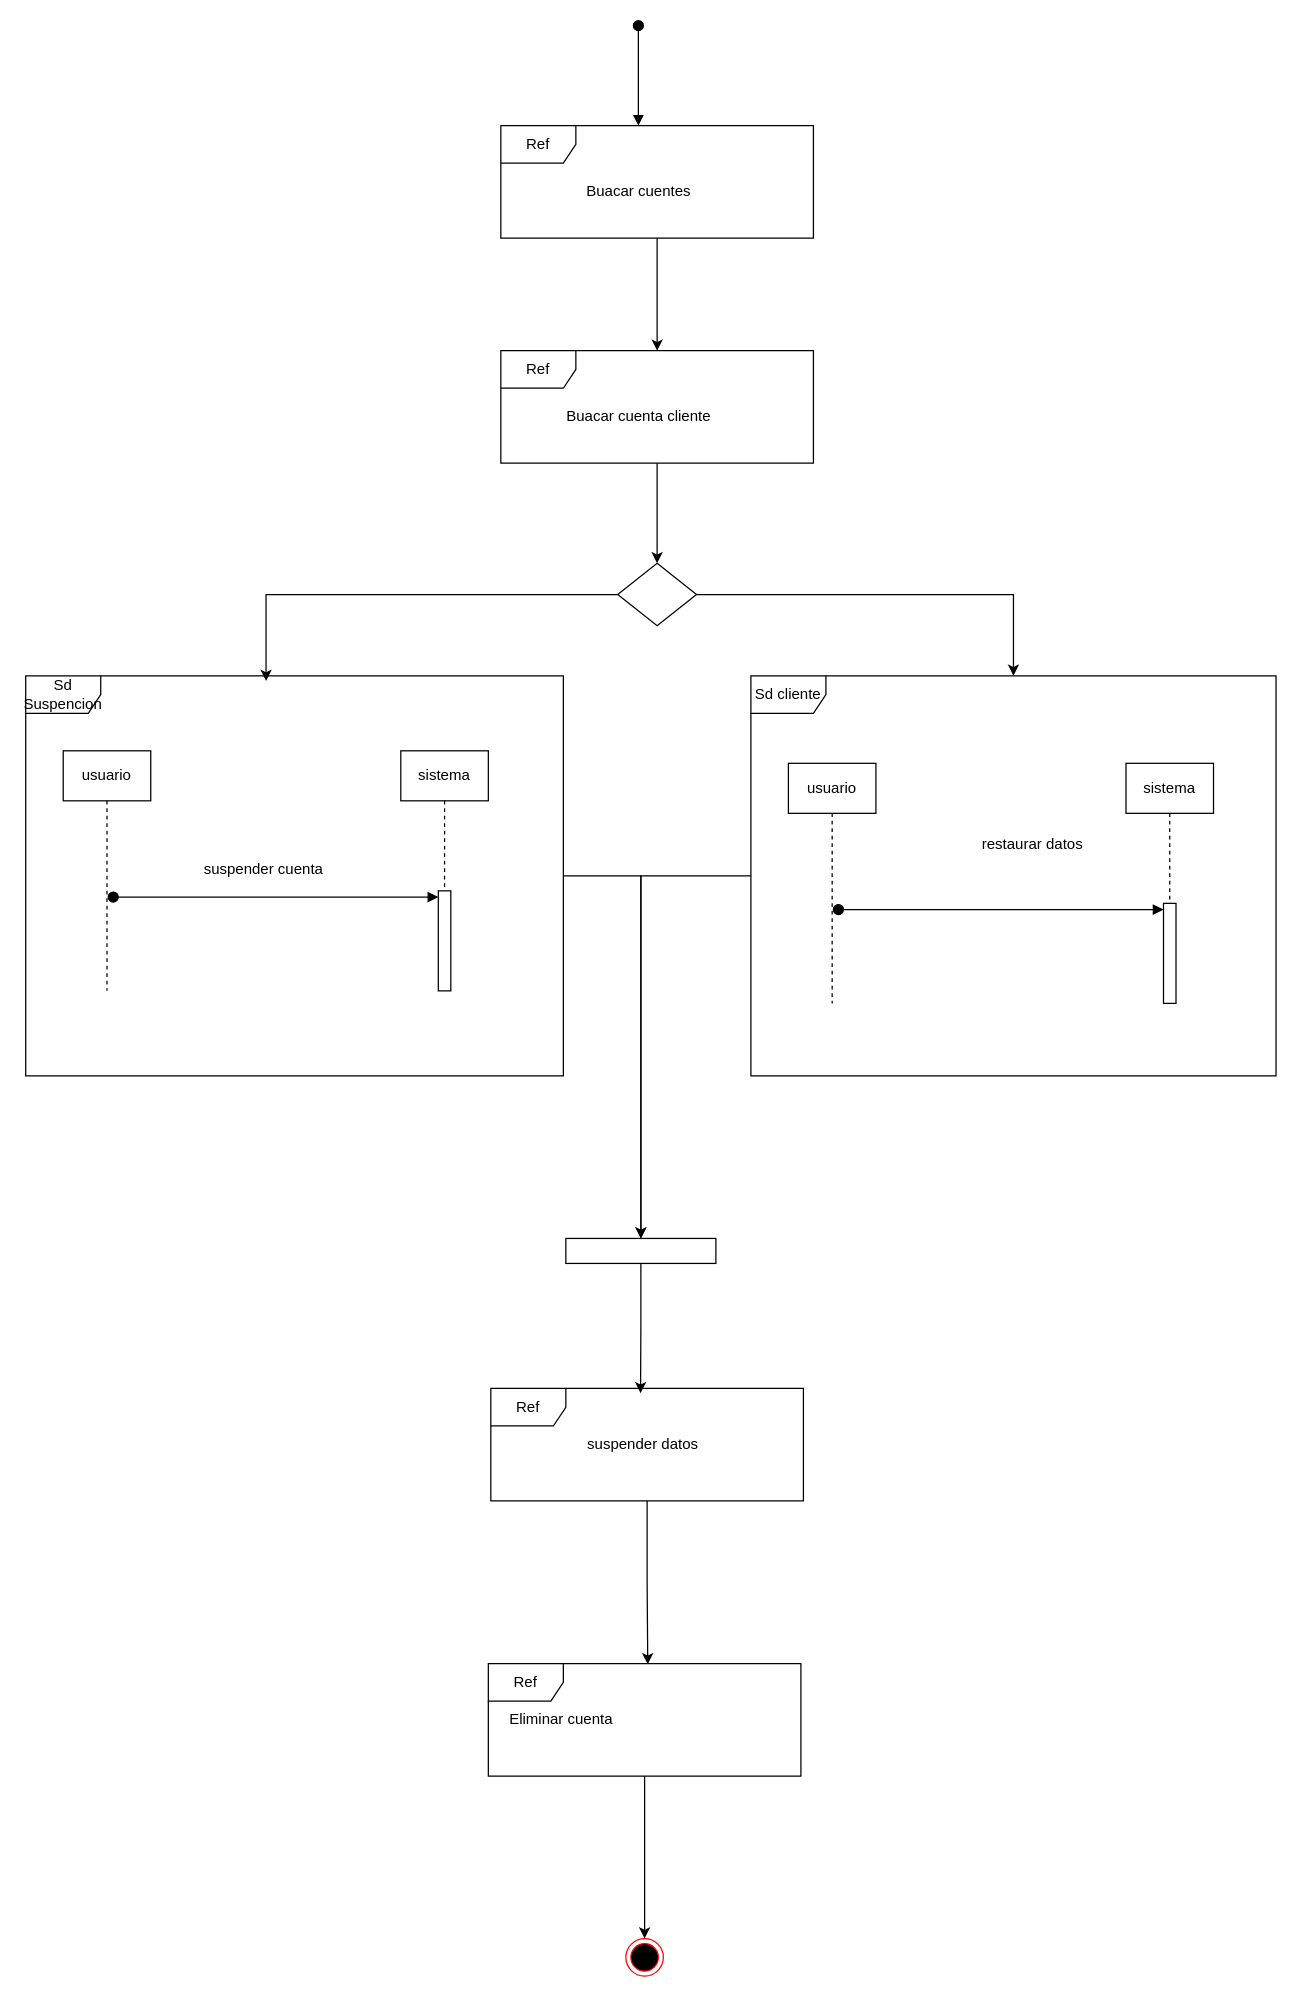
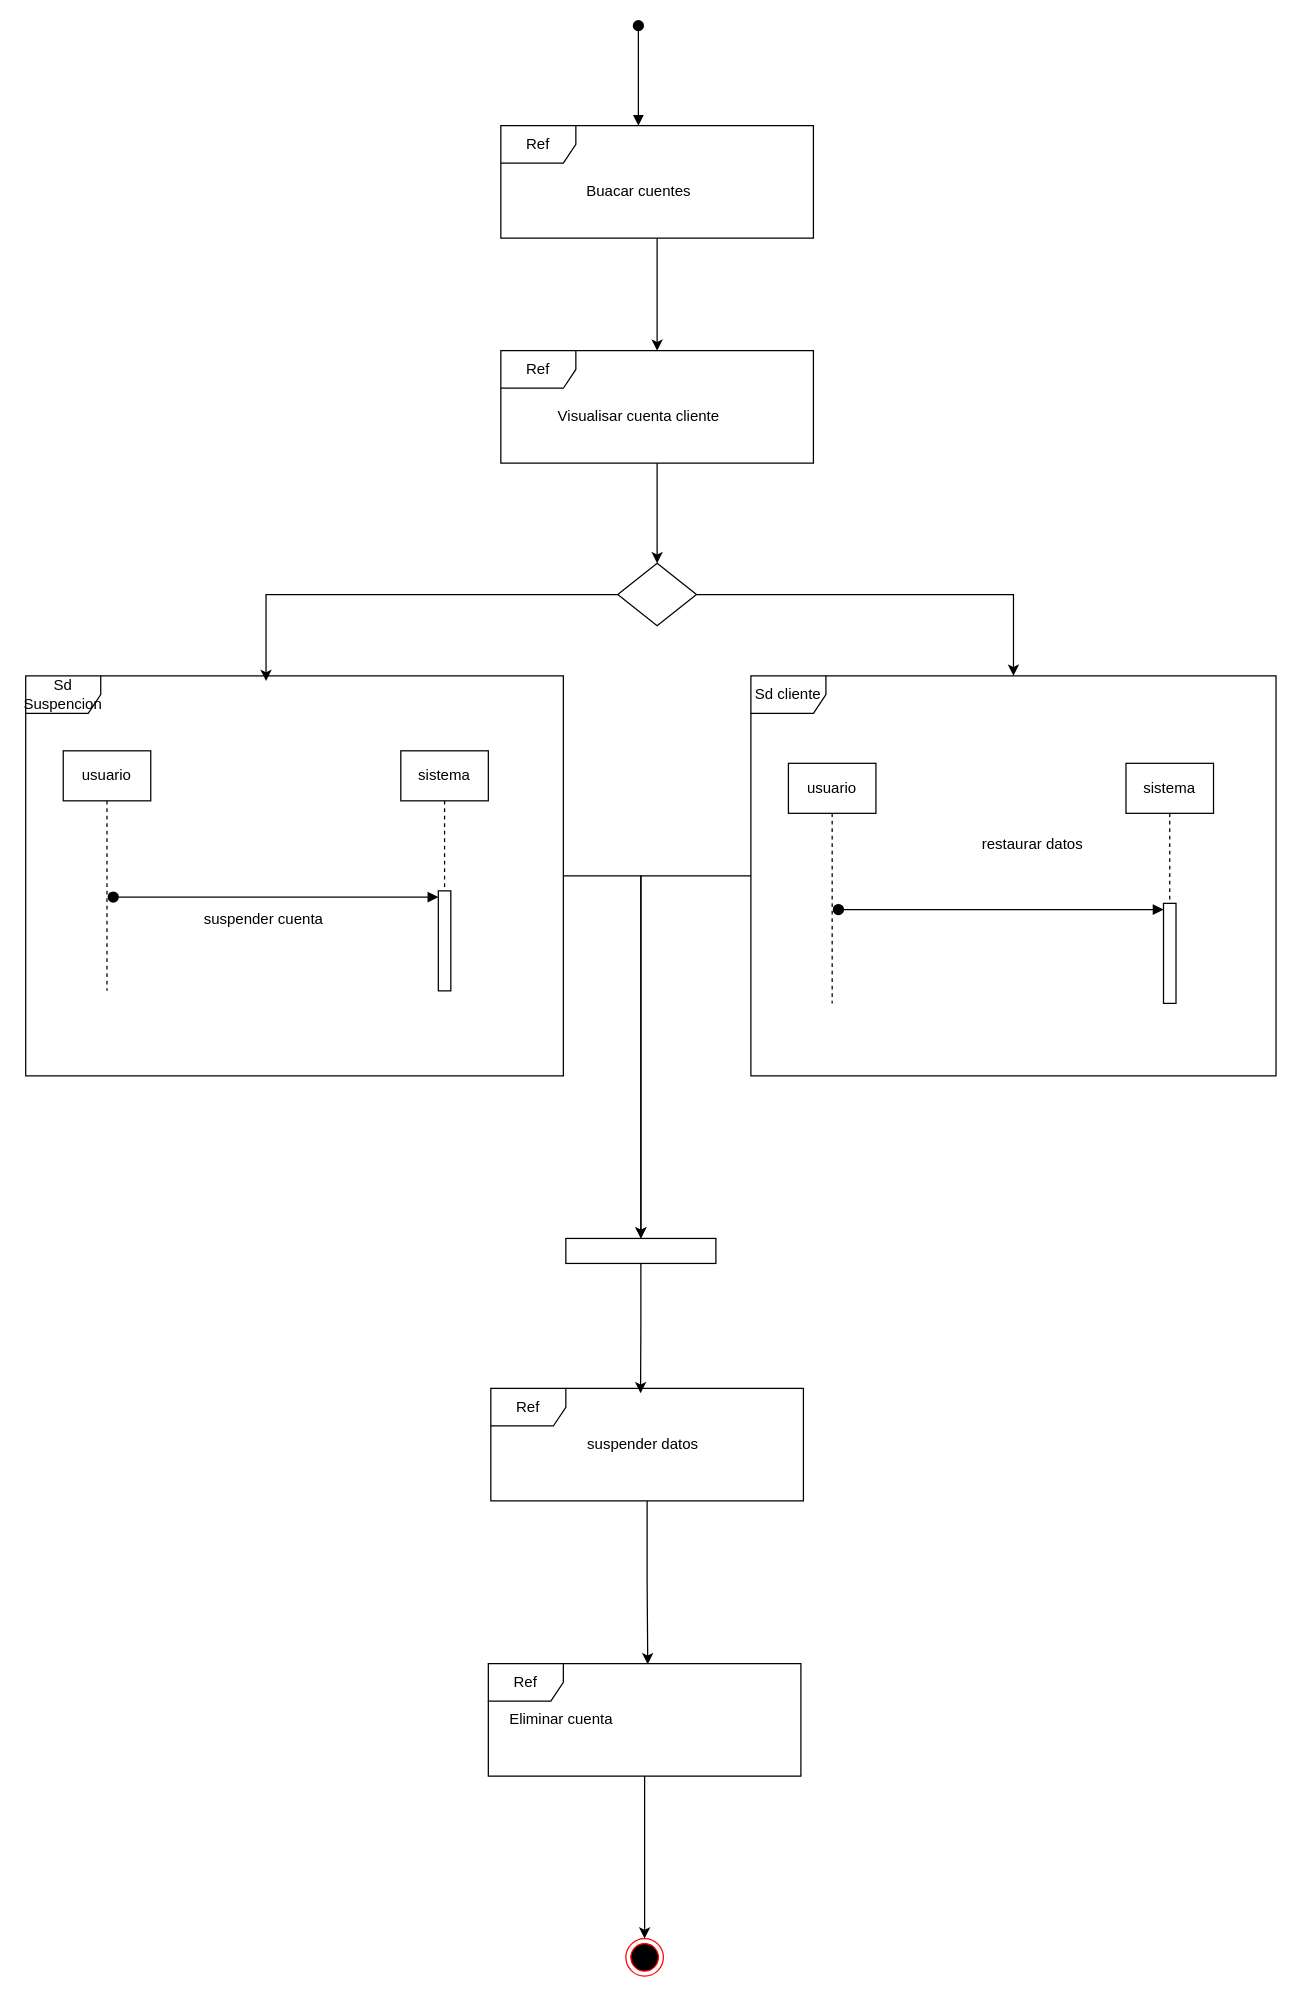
(639, 417) -> (639, 417)
(263, 869) -> (263, 919)
